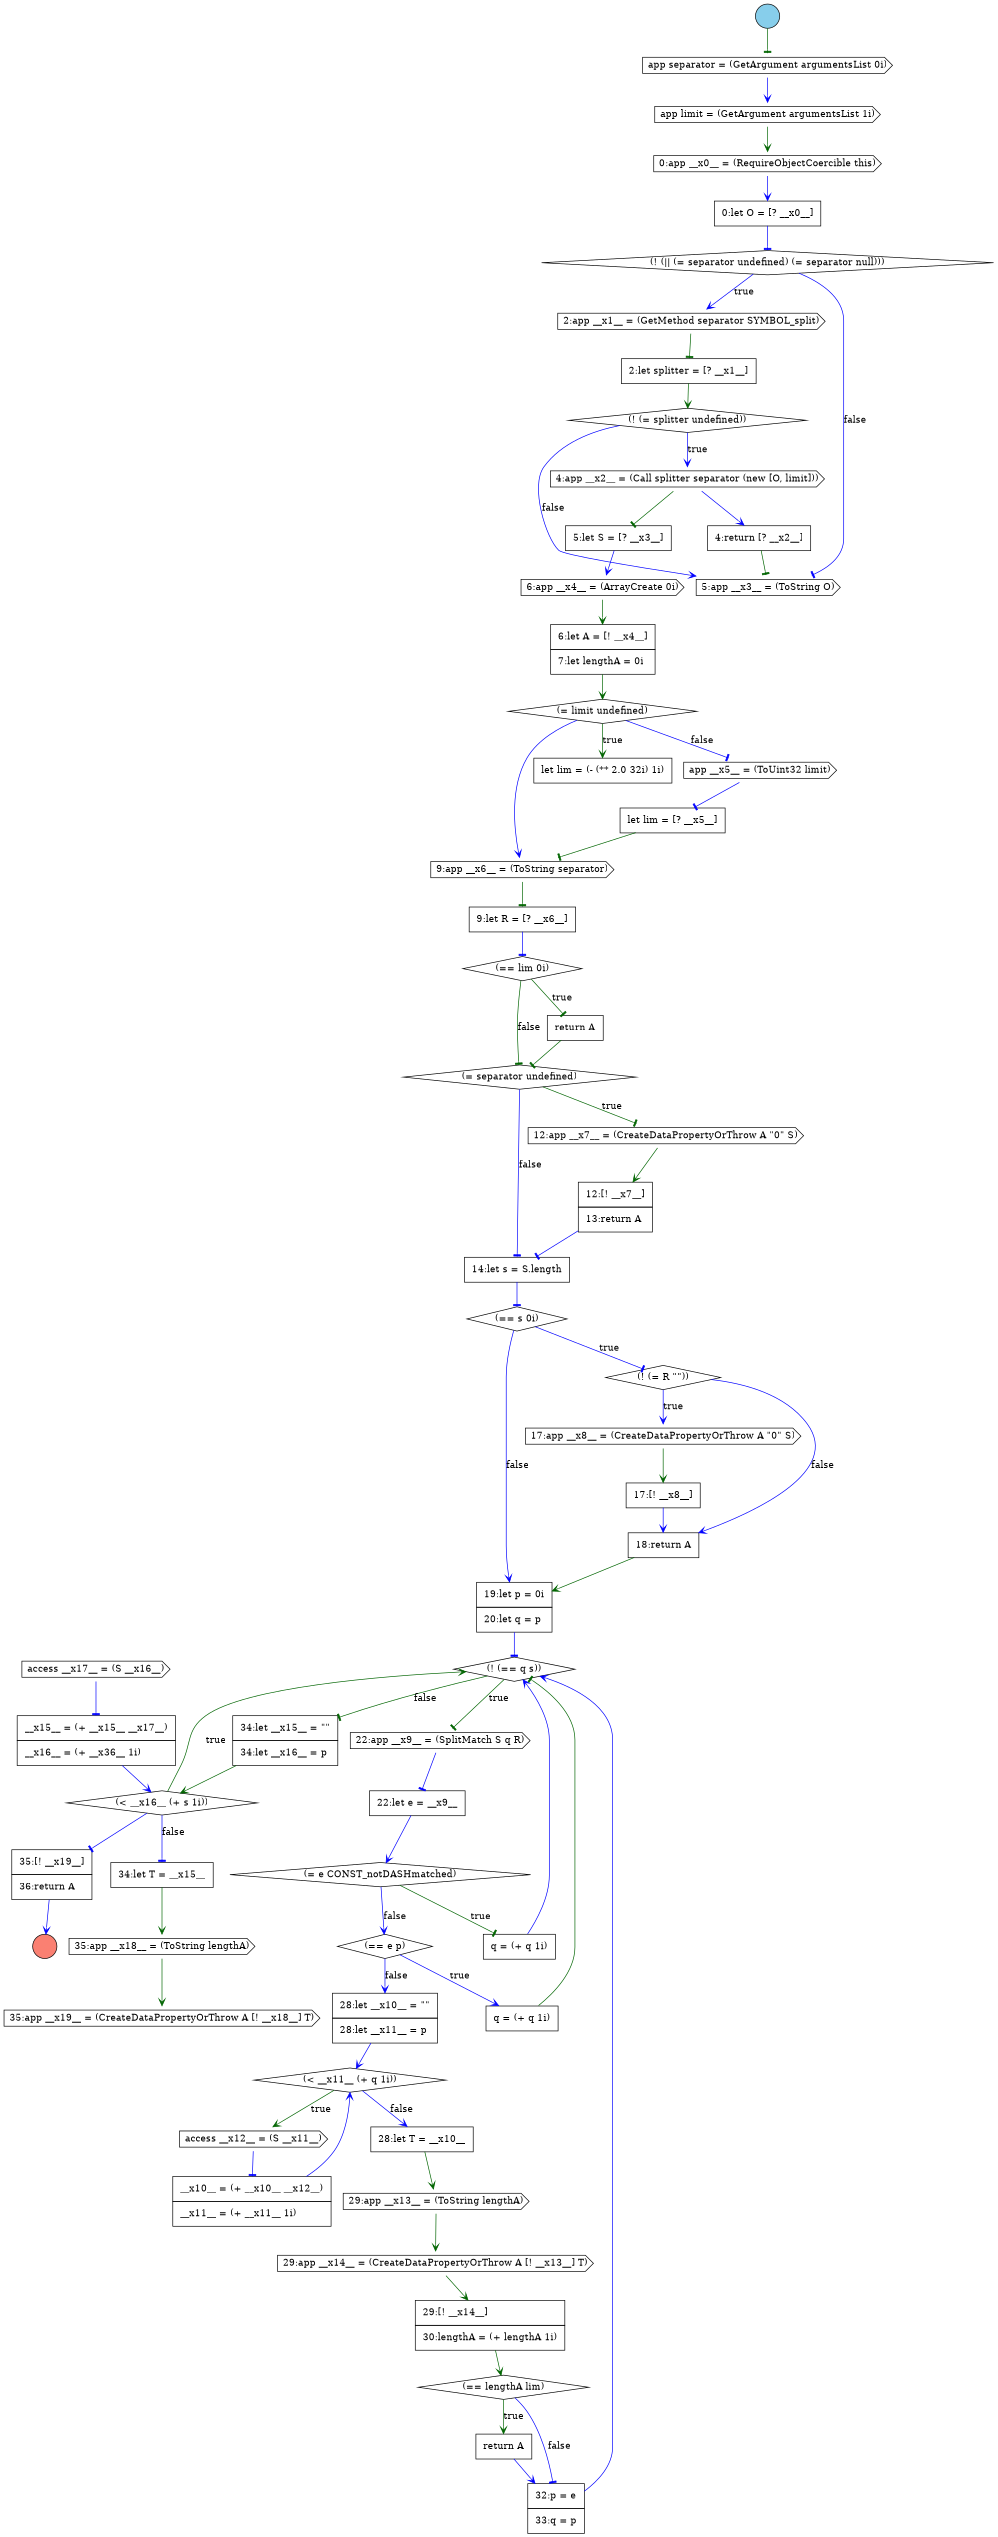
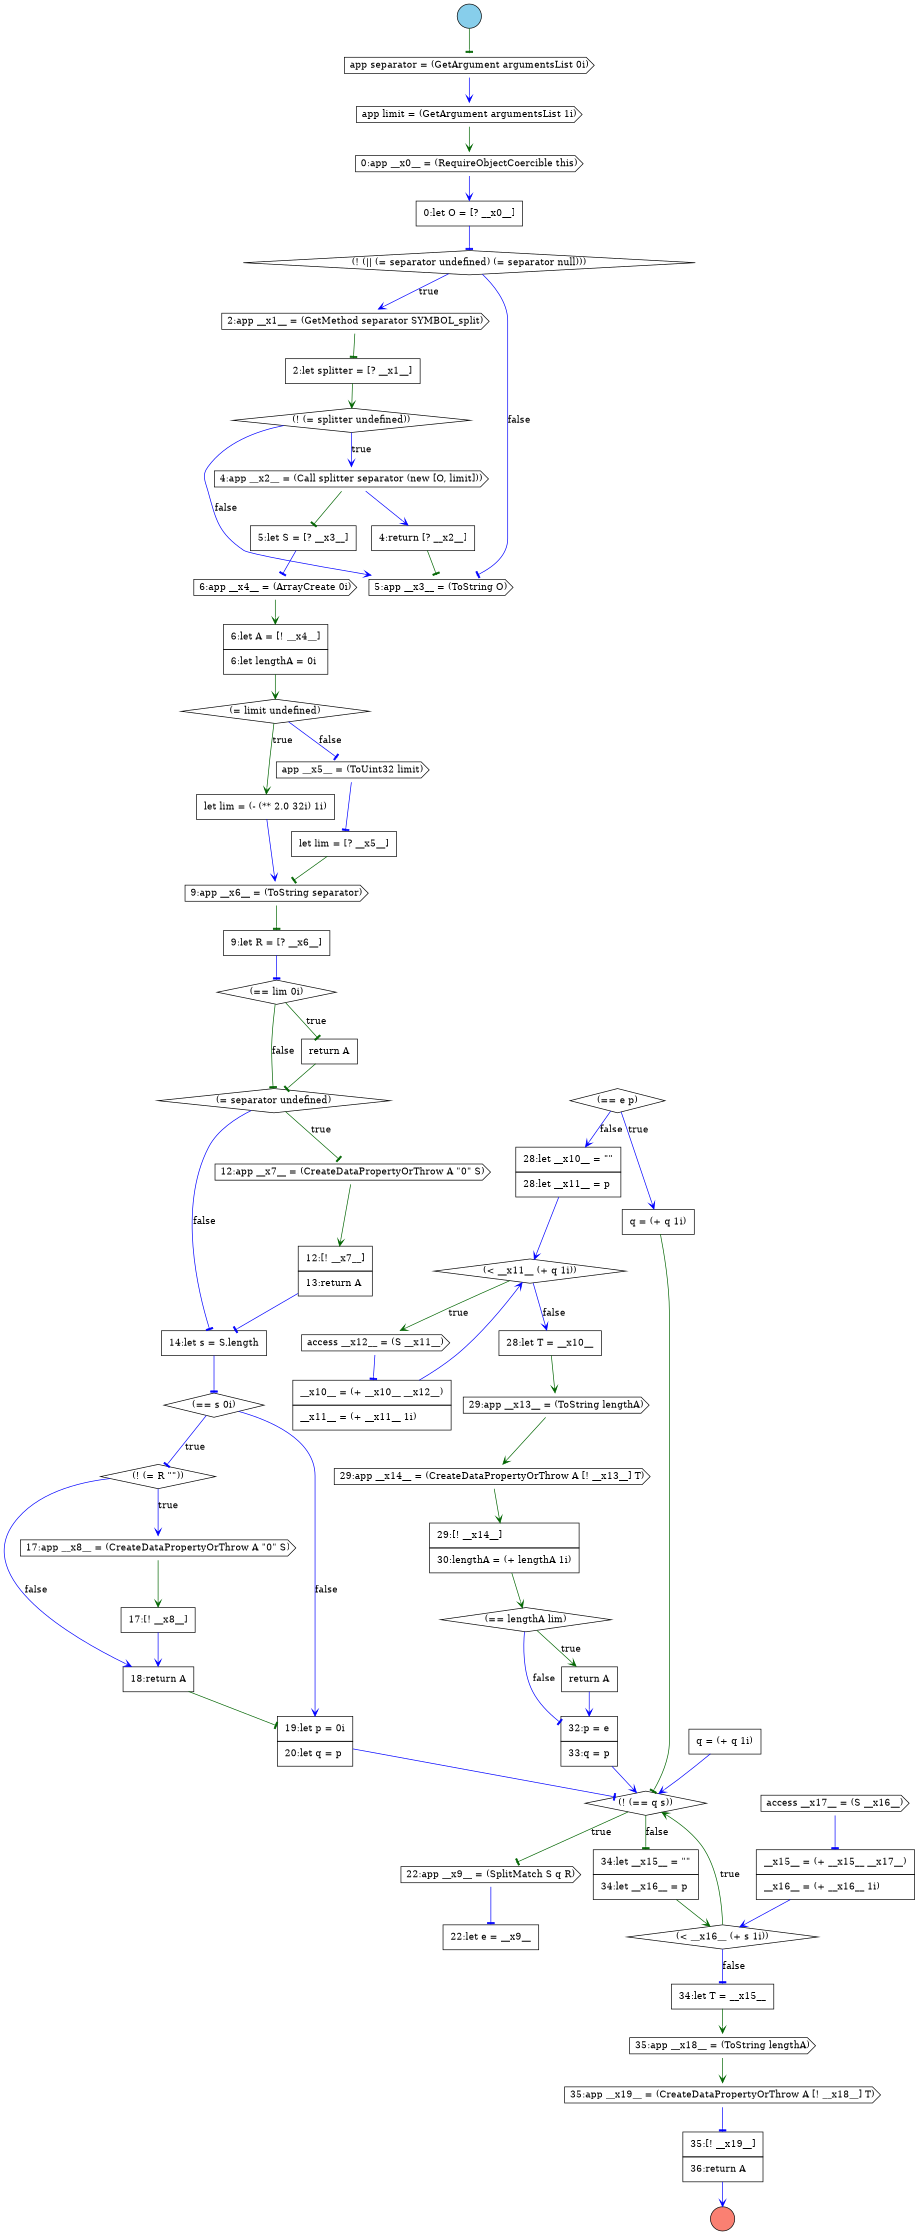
(612, 558) -> (288, 565)
(601, 661) -> (274, 661)
(521, 772) -> (271, 847)
(596, 1573) -> (231, 1708)
(83, 1753) -> (822, 1887)
(120, 1830) -> (723, 2118)
(380, 1875) -> none
